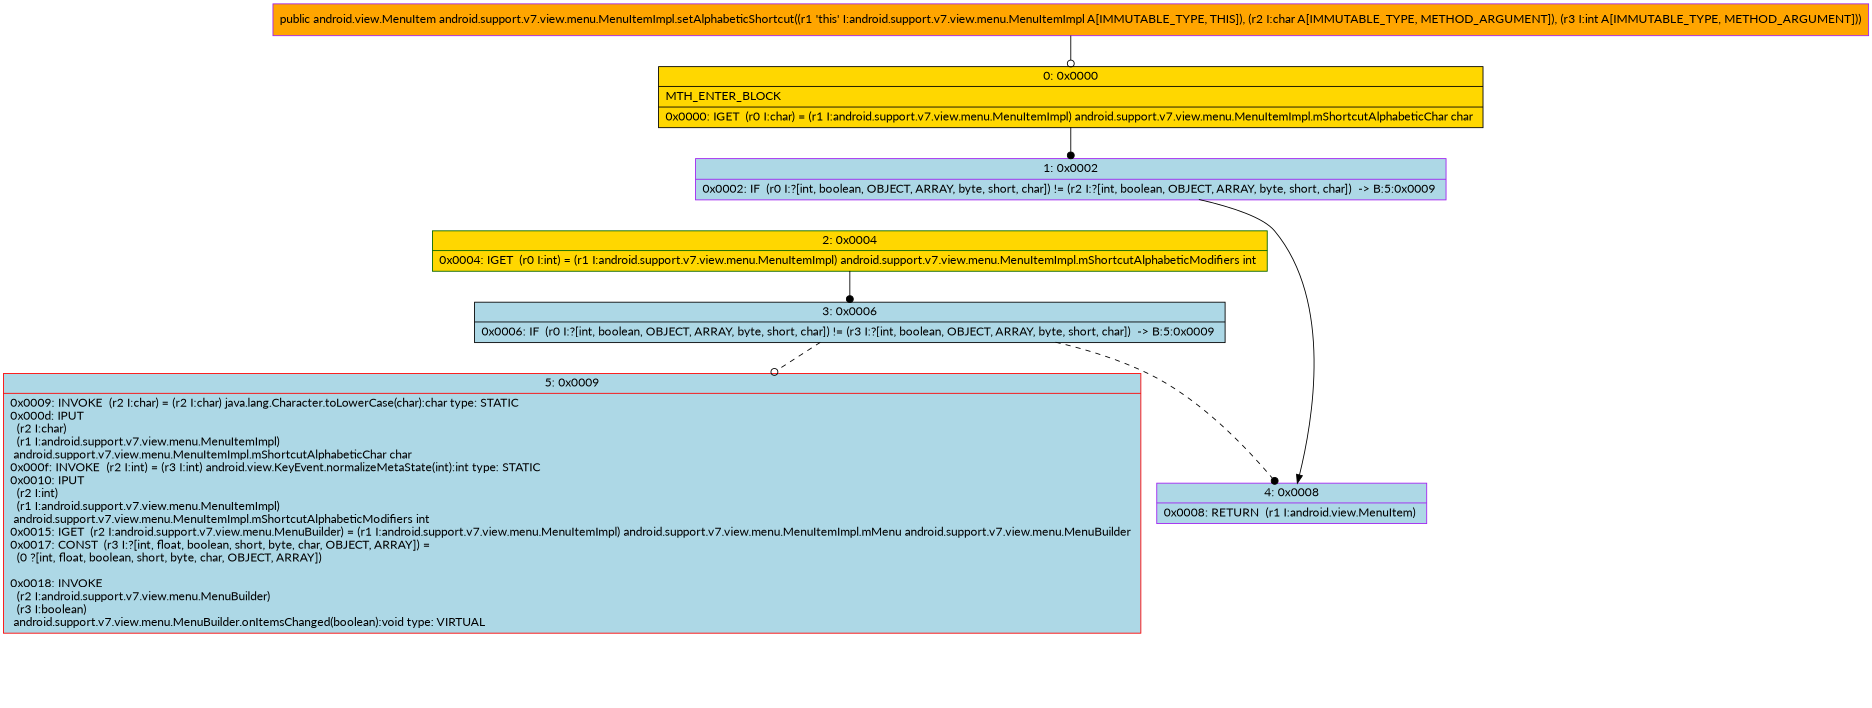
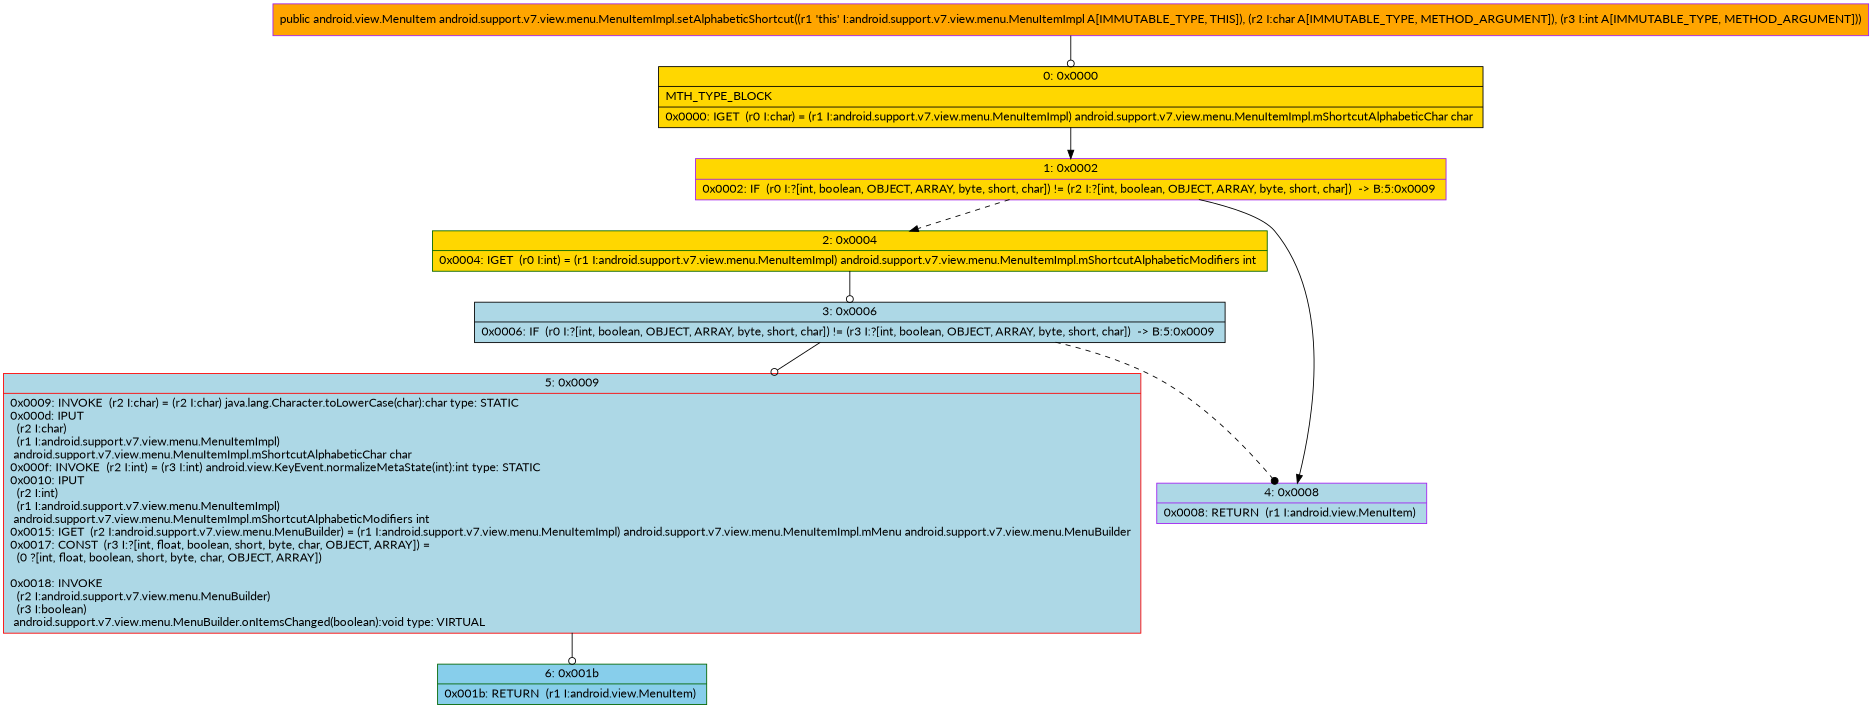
(723, 96) -> (719, 96)
(1071, 140) -> (1071, 140)
(1071, 179) -> (1071, 179)
none -> (964, 214)
(850, 283) -> (850, 283)
(799, 356) -> (799, 356)
none -> (572, 684)
